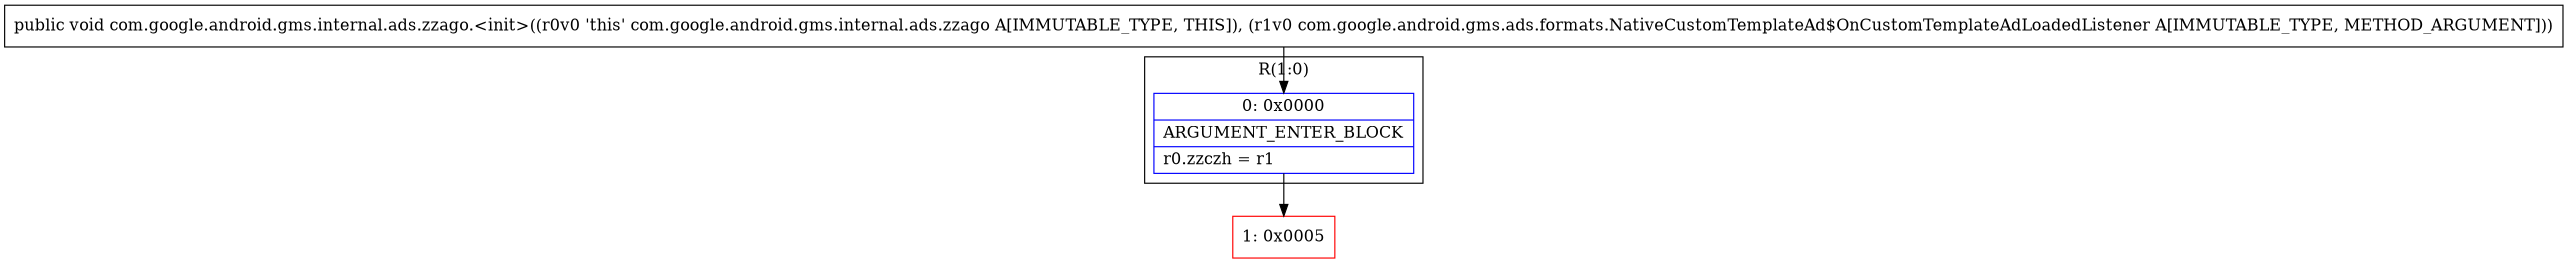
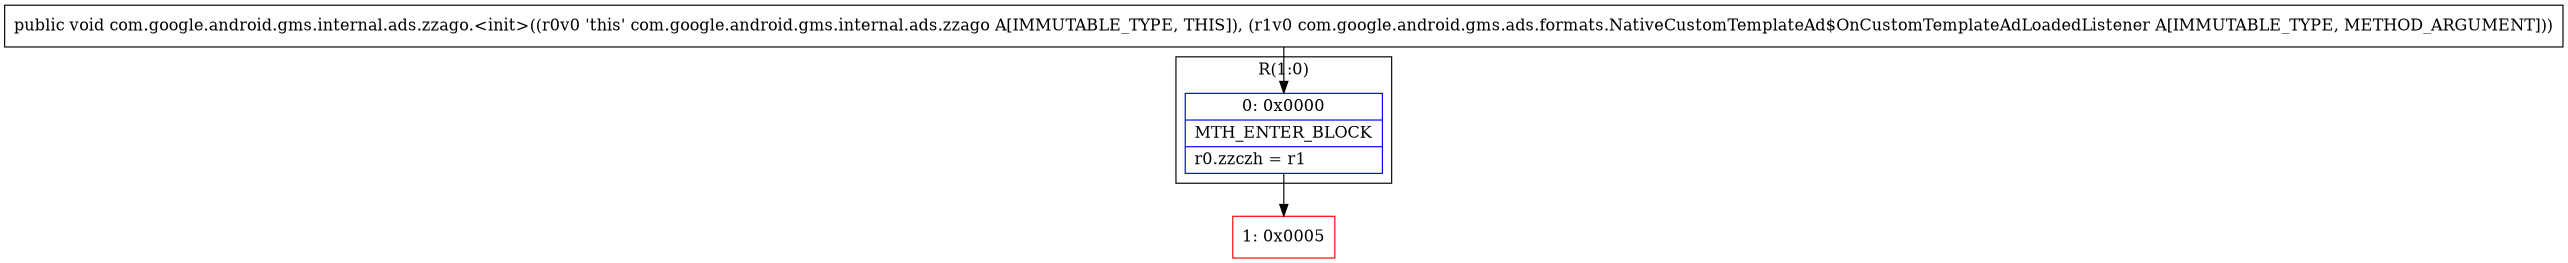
(1284, 133) -> (1284, 133)
